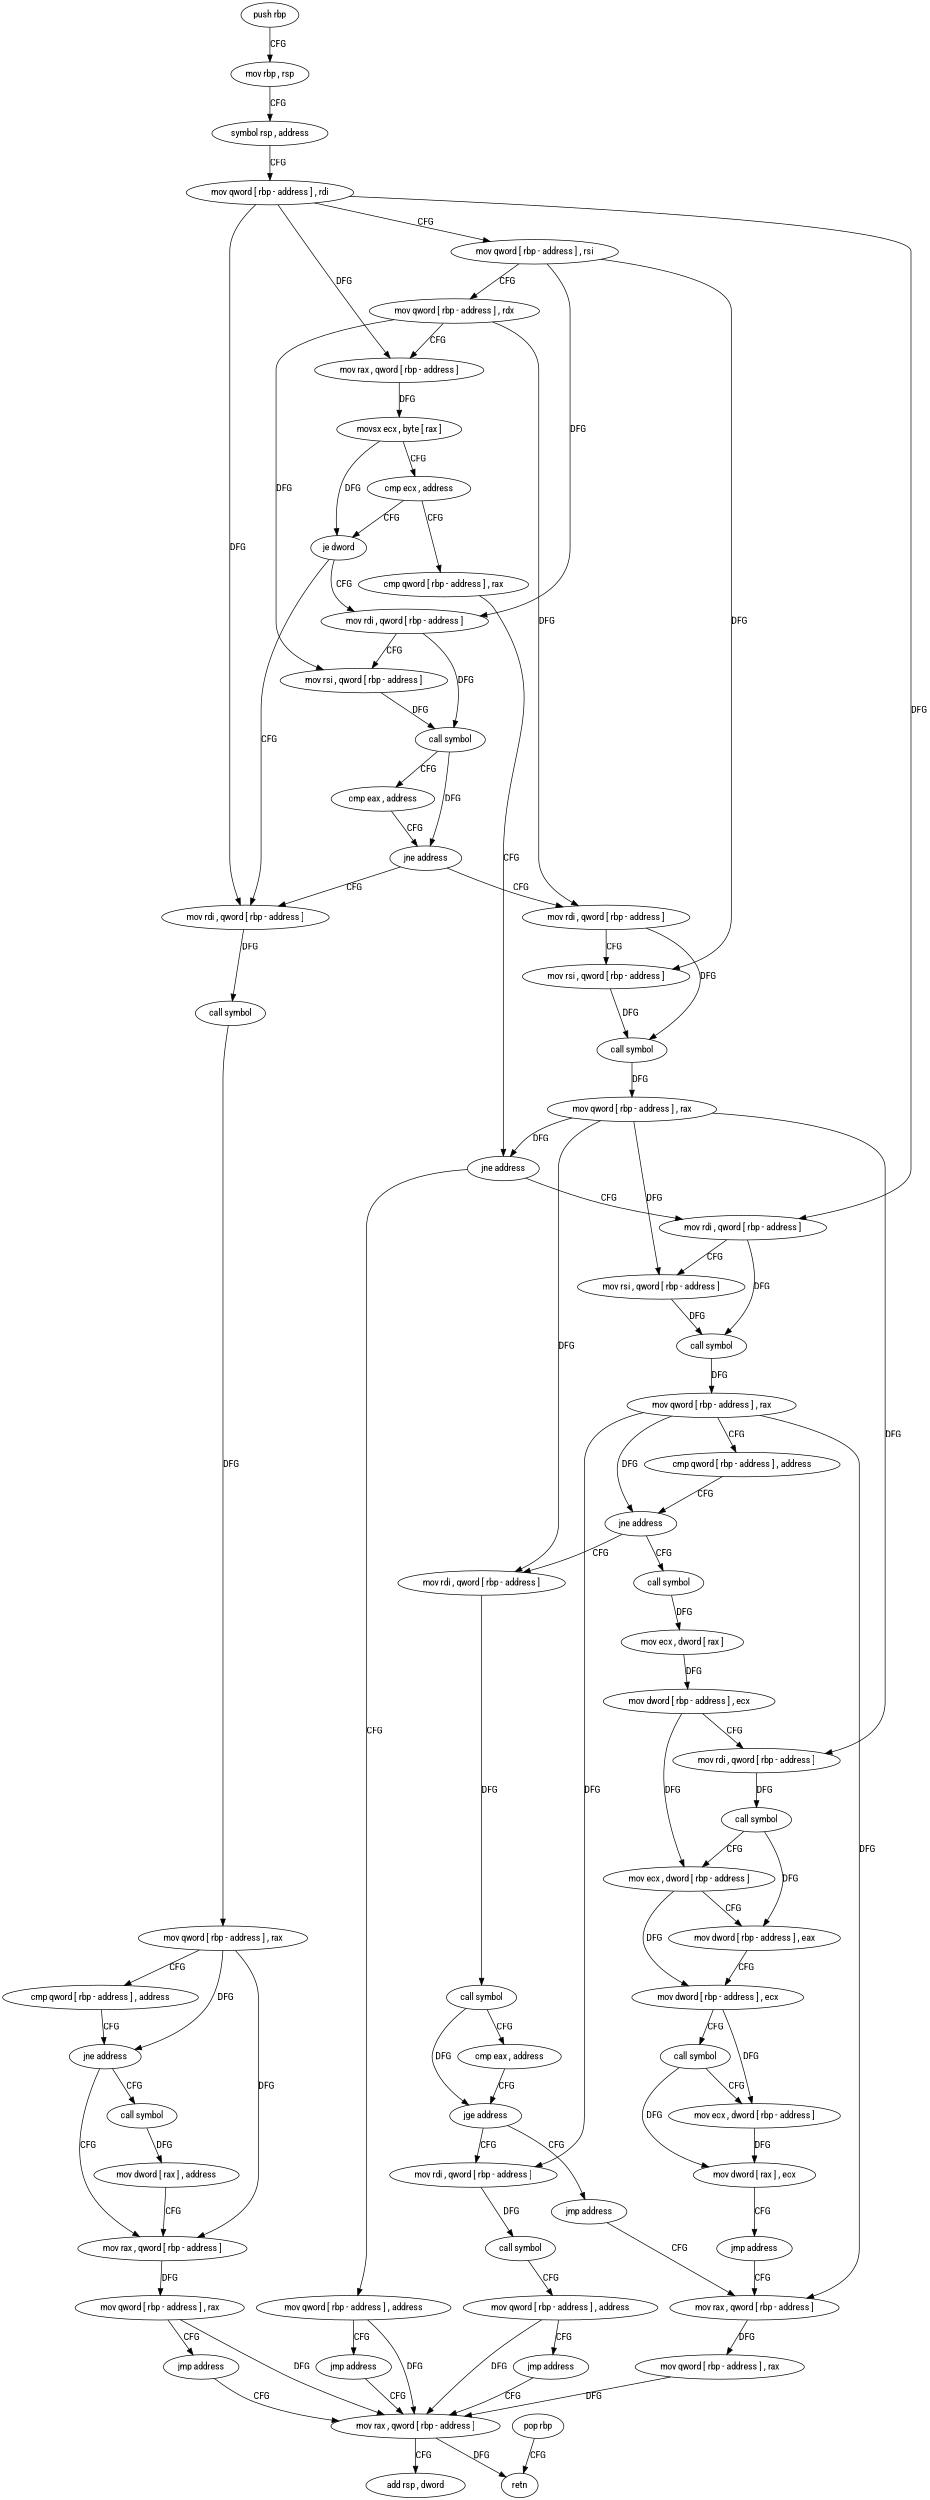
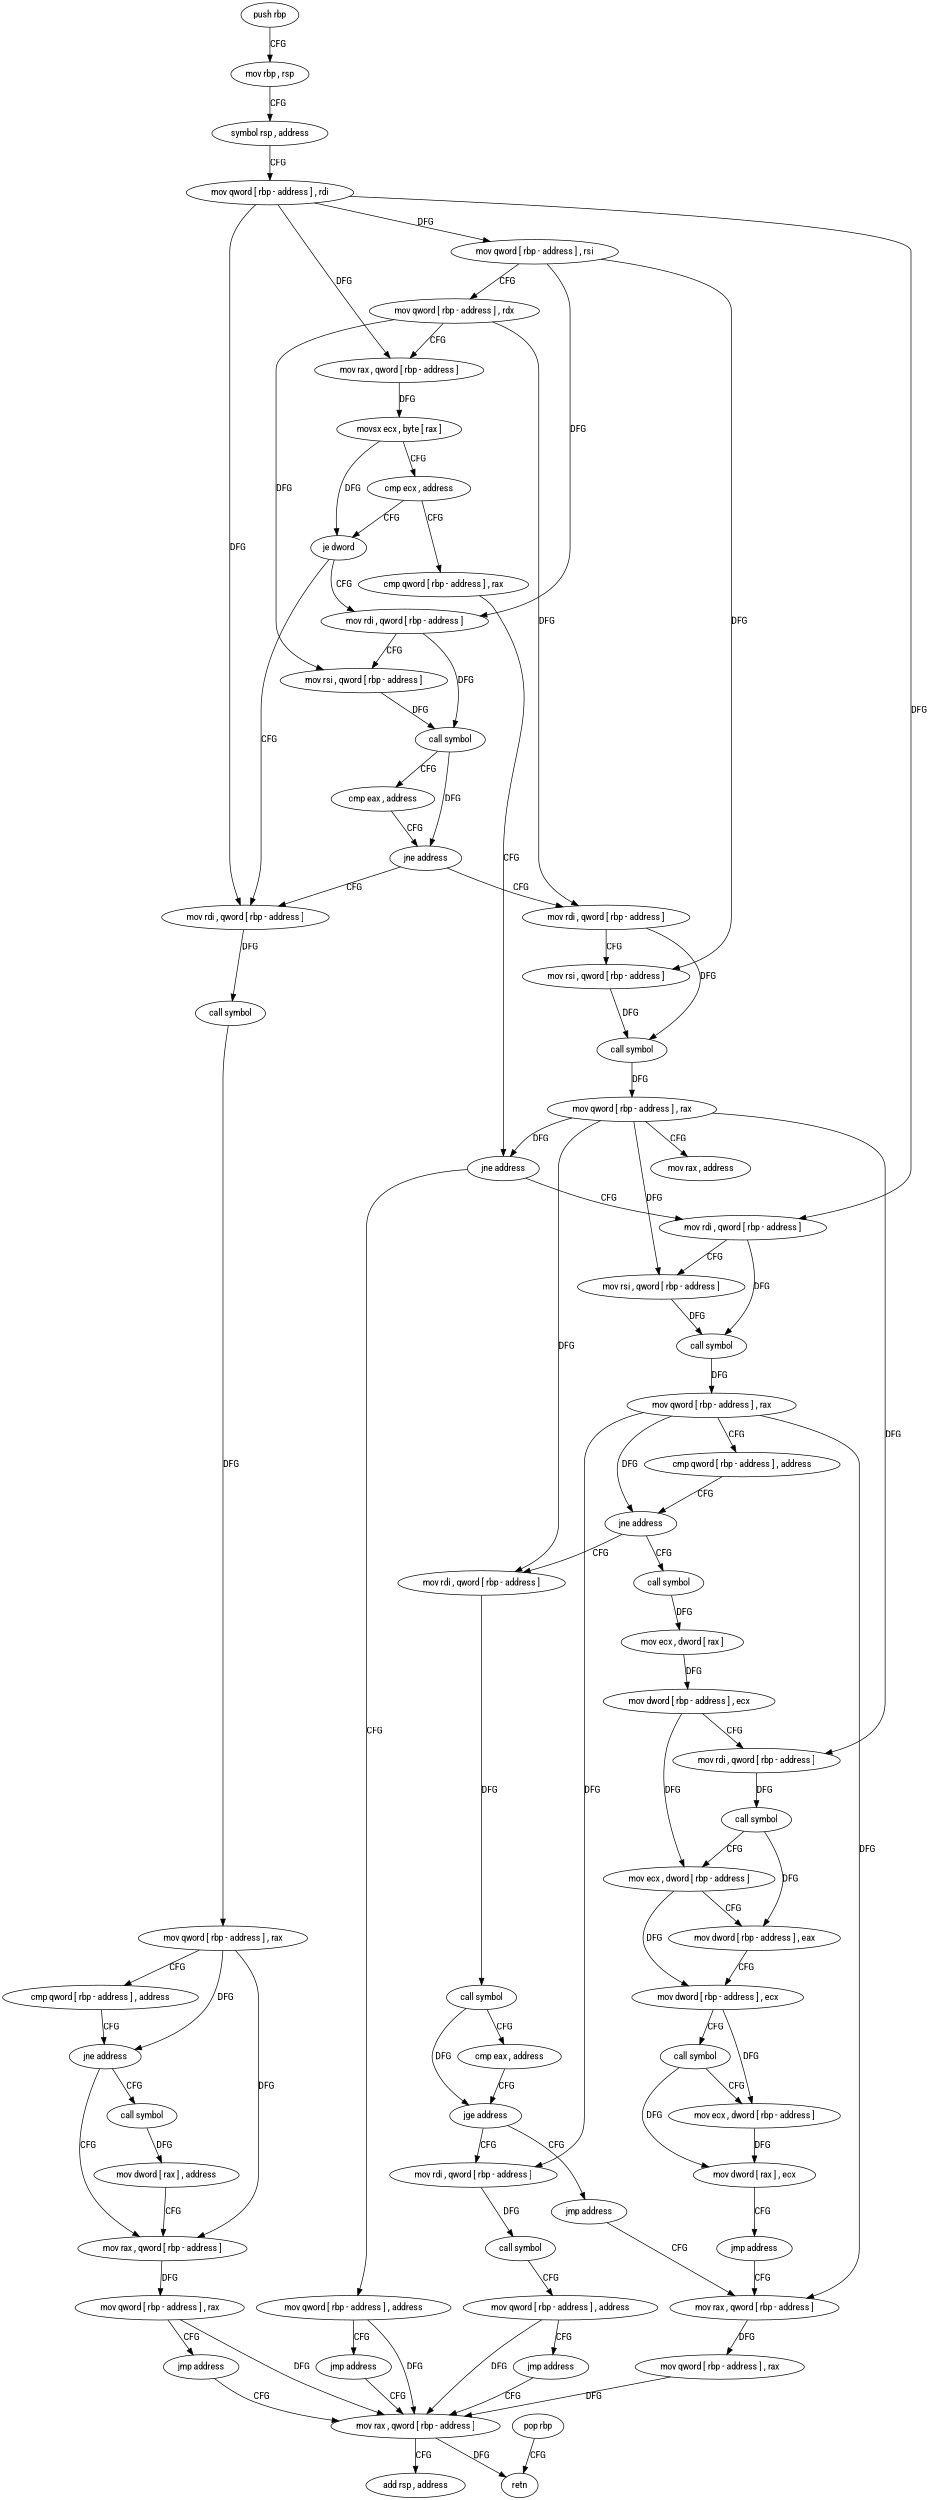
(426, 222) -> (426, 222)
none -> (701, 1169)
(416, 2485) -> (416, 2485)
